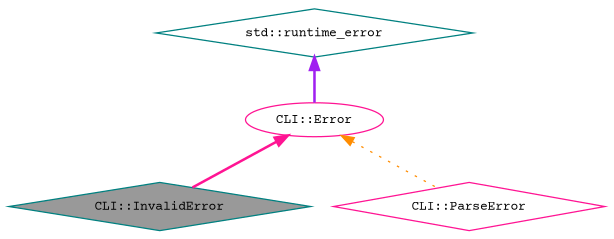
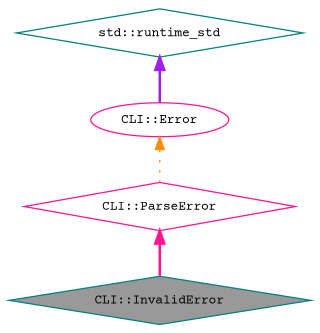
(314, 33) -> (160, 33)
(235, 165) -> (160, 260)
